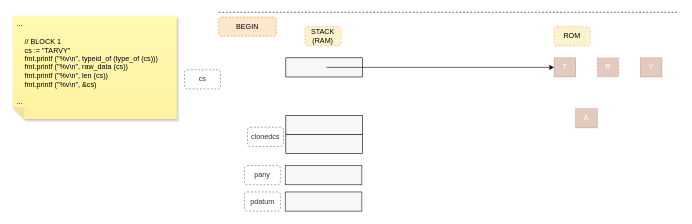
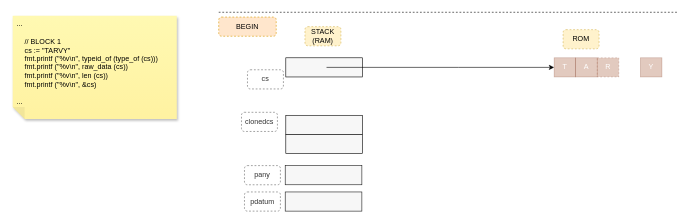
(573, 36) -> (582, 39)
(203, 80) -> (266, 80)
(587, 119) -> (587, 68)
(266, 137) -> (260, 122)
